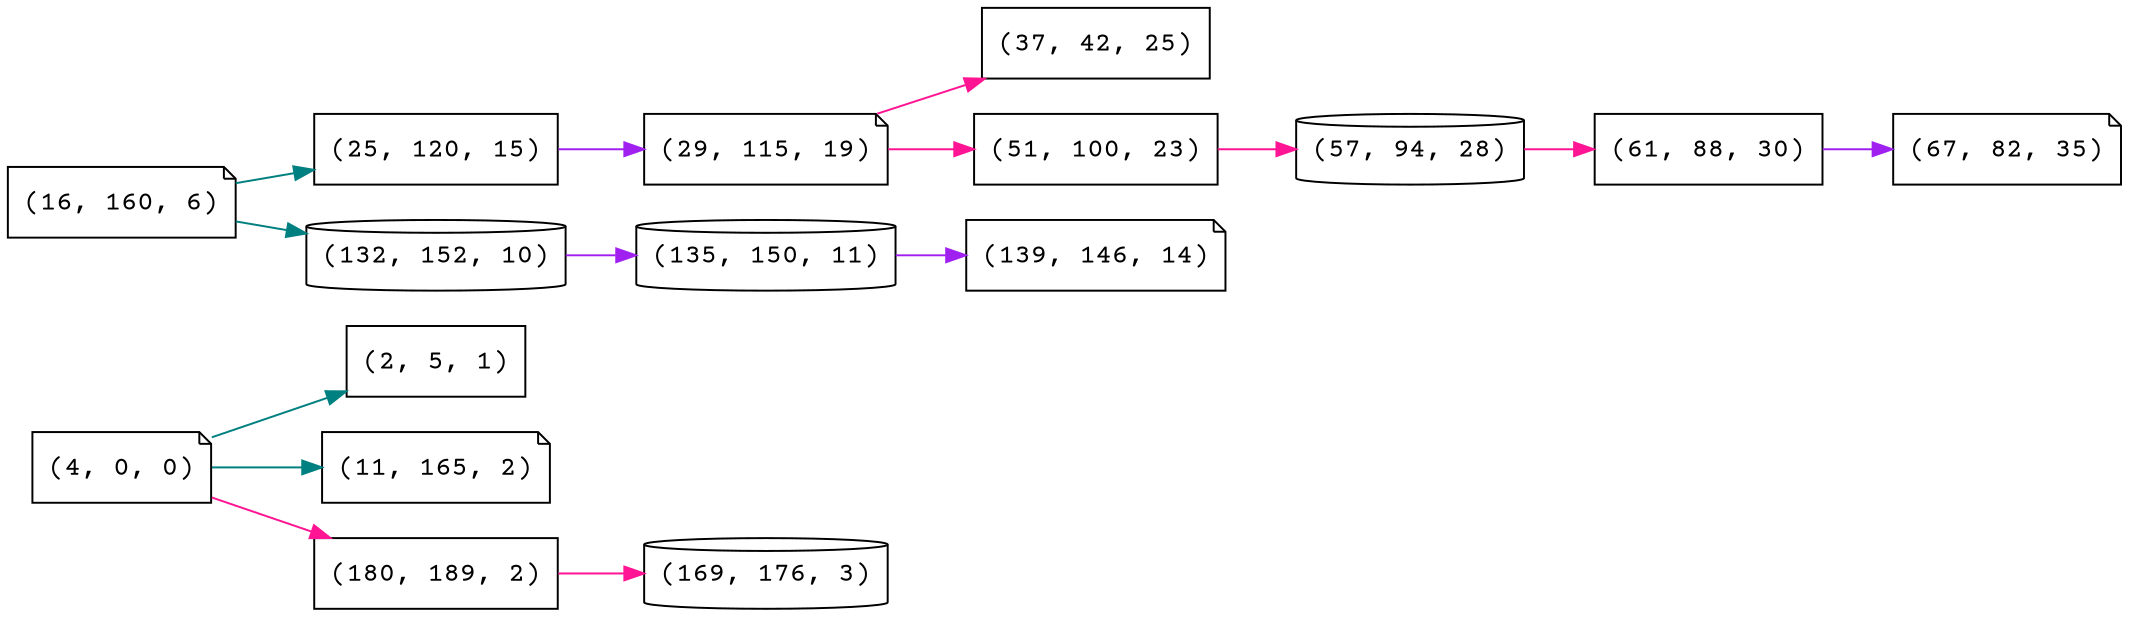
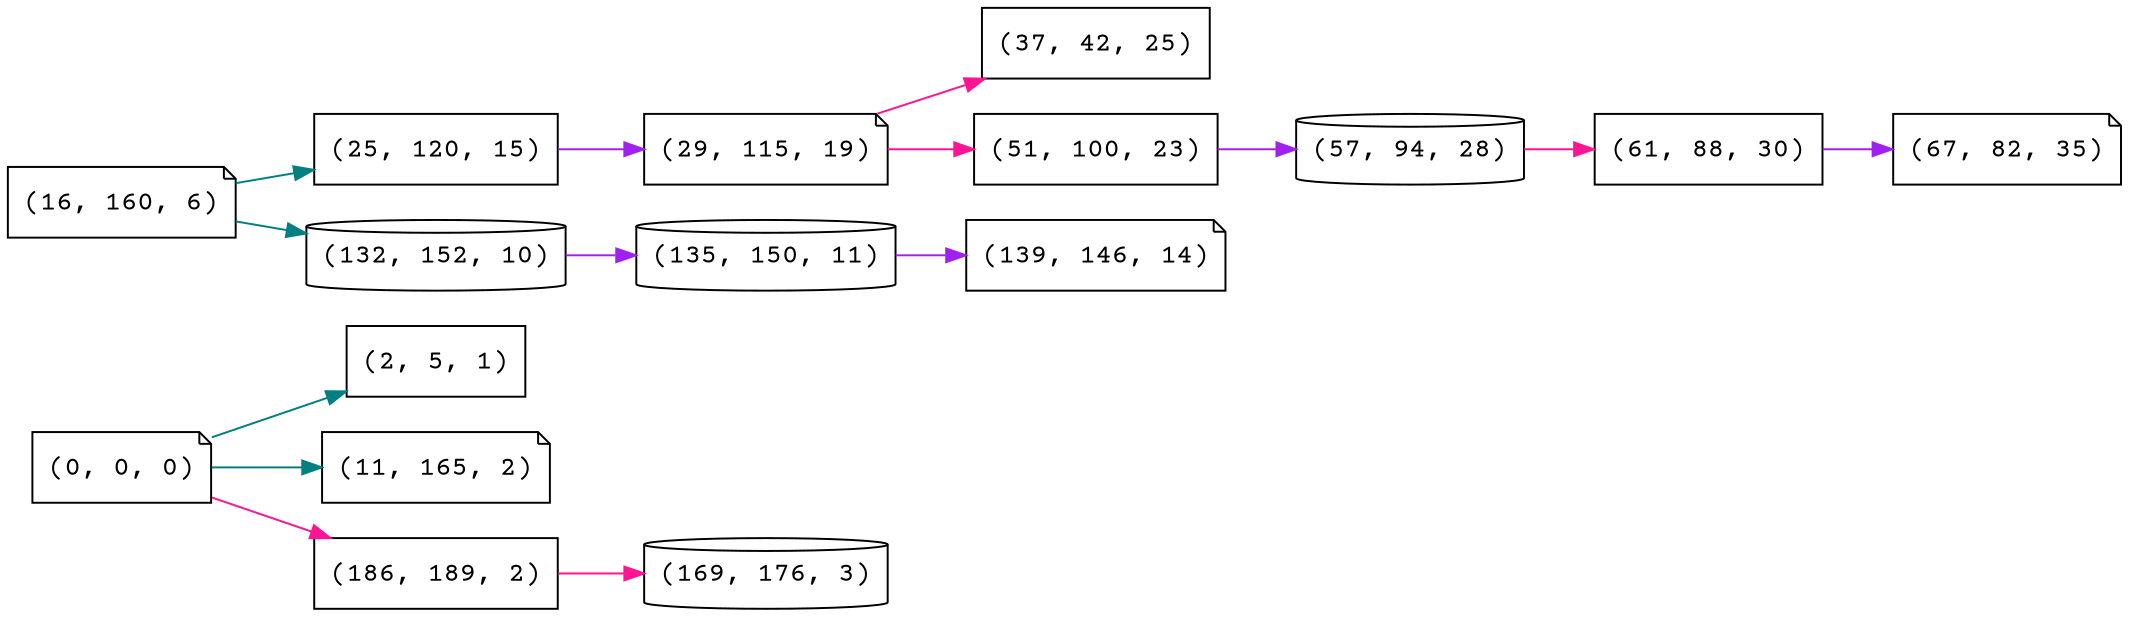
(1247, 149) -> (1247, 149)
(122, 467) -> (122, 467)
(436, 573) -> (436, 573)
